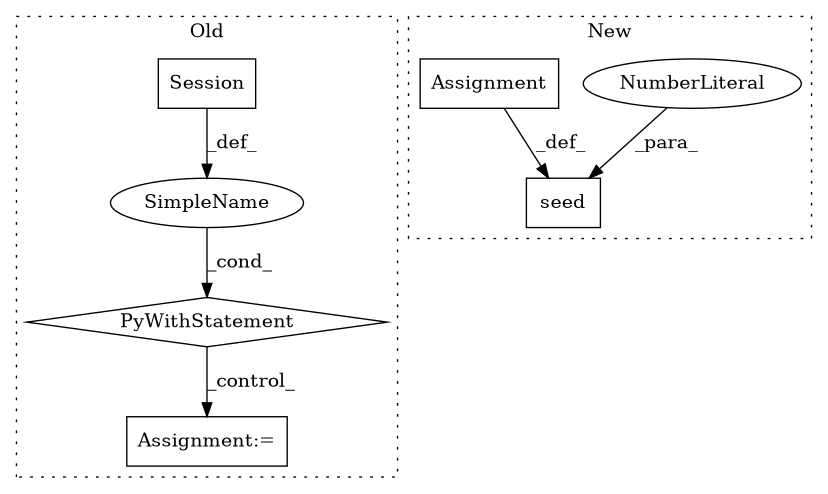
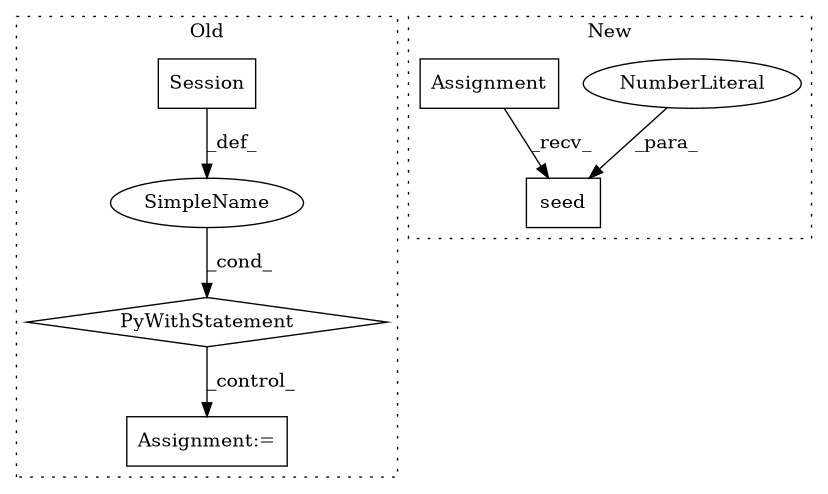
(561, 143) -> (561, 143)
